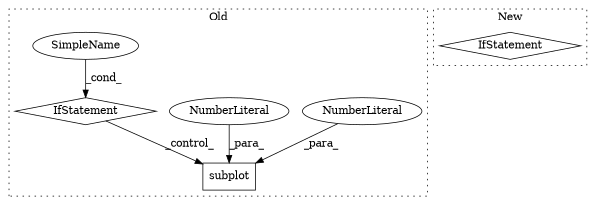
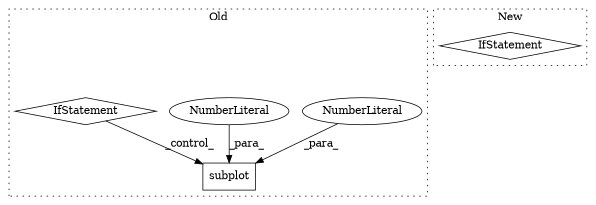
(86, 46) -> none
